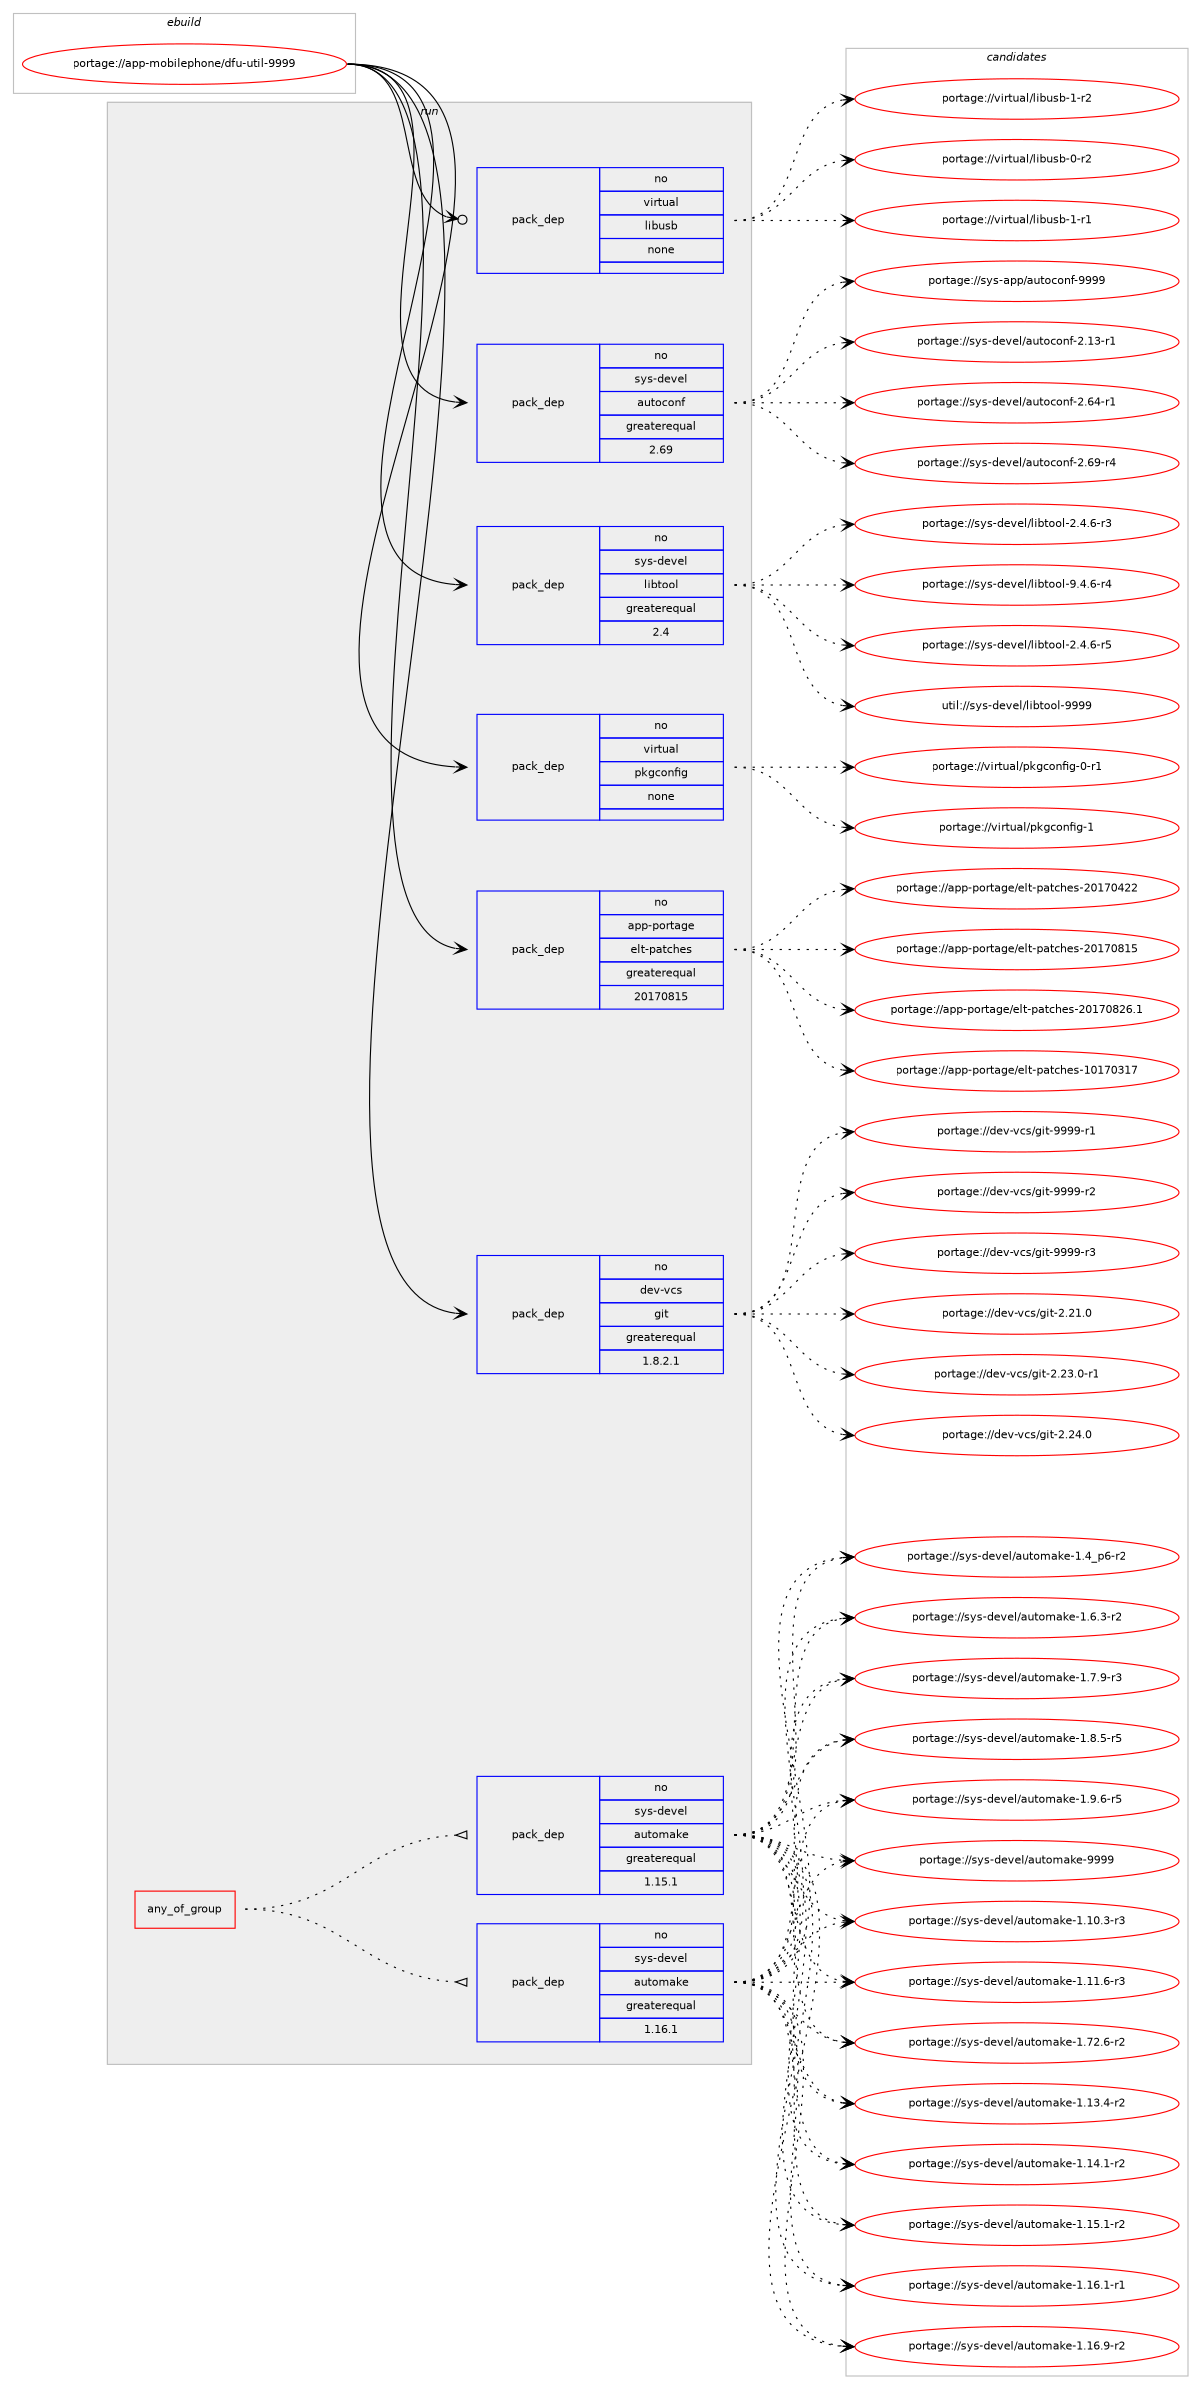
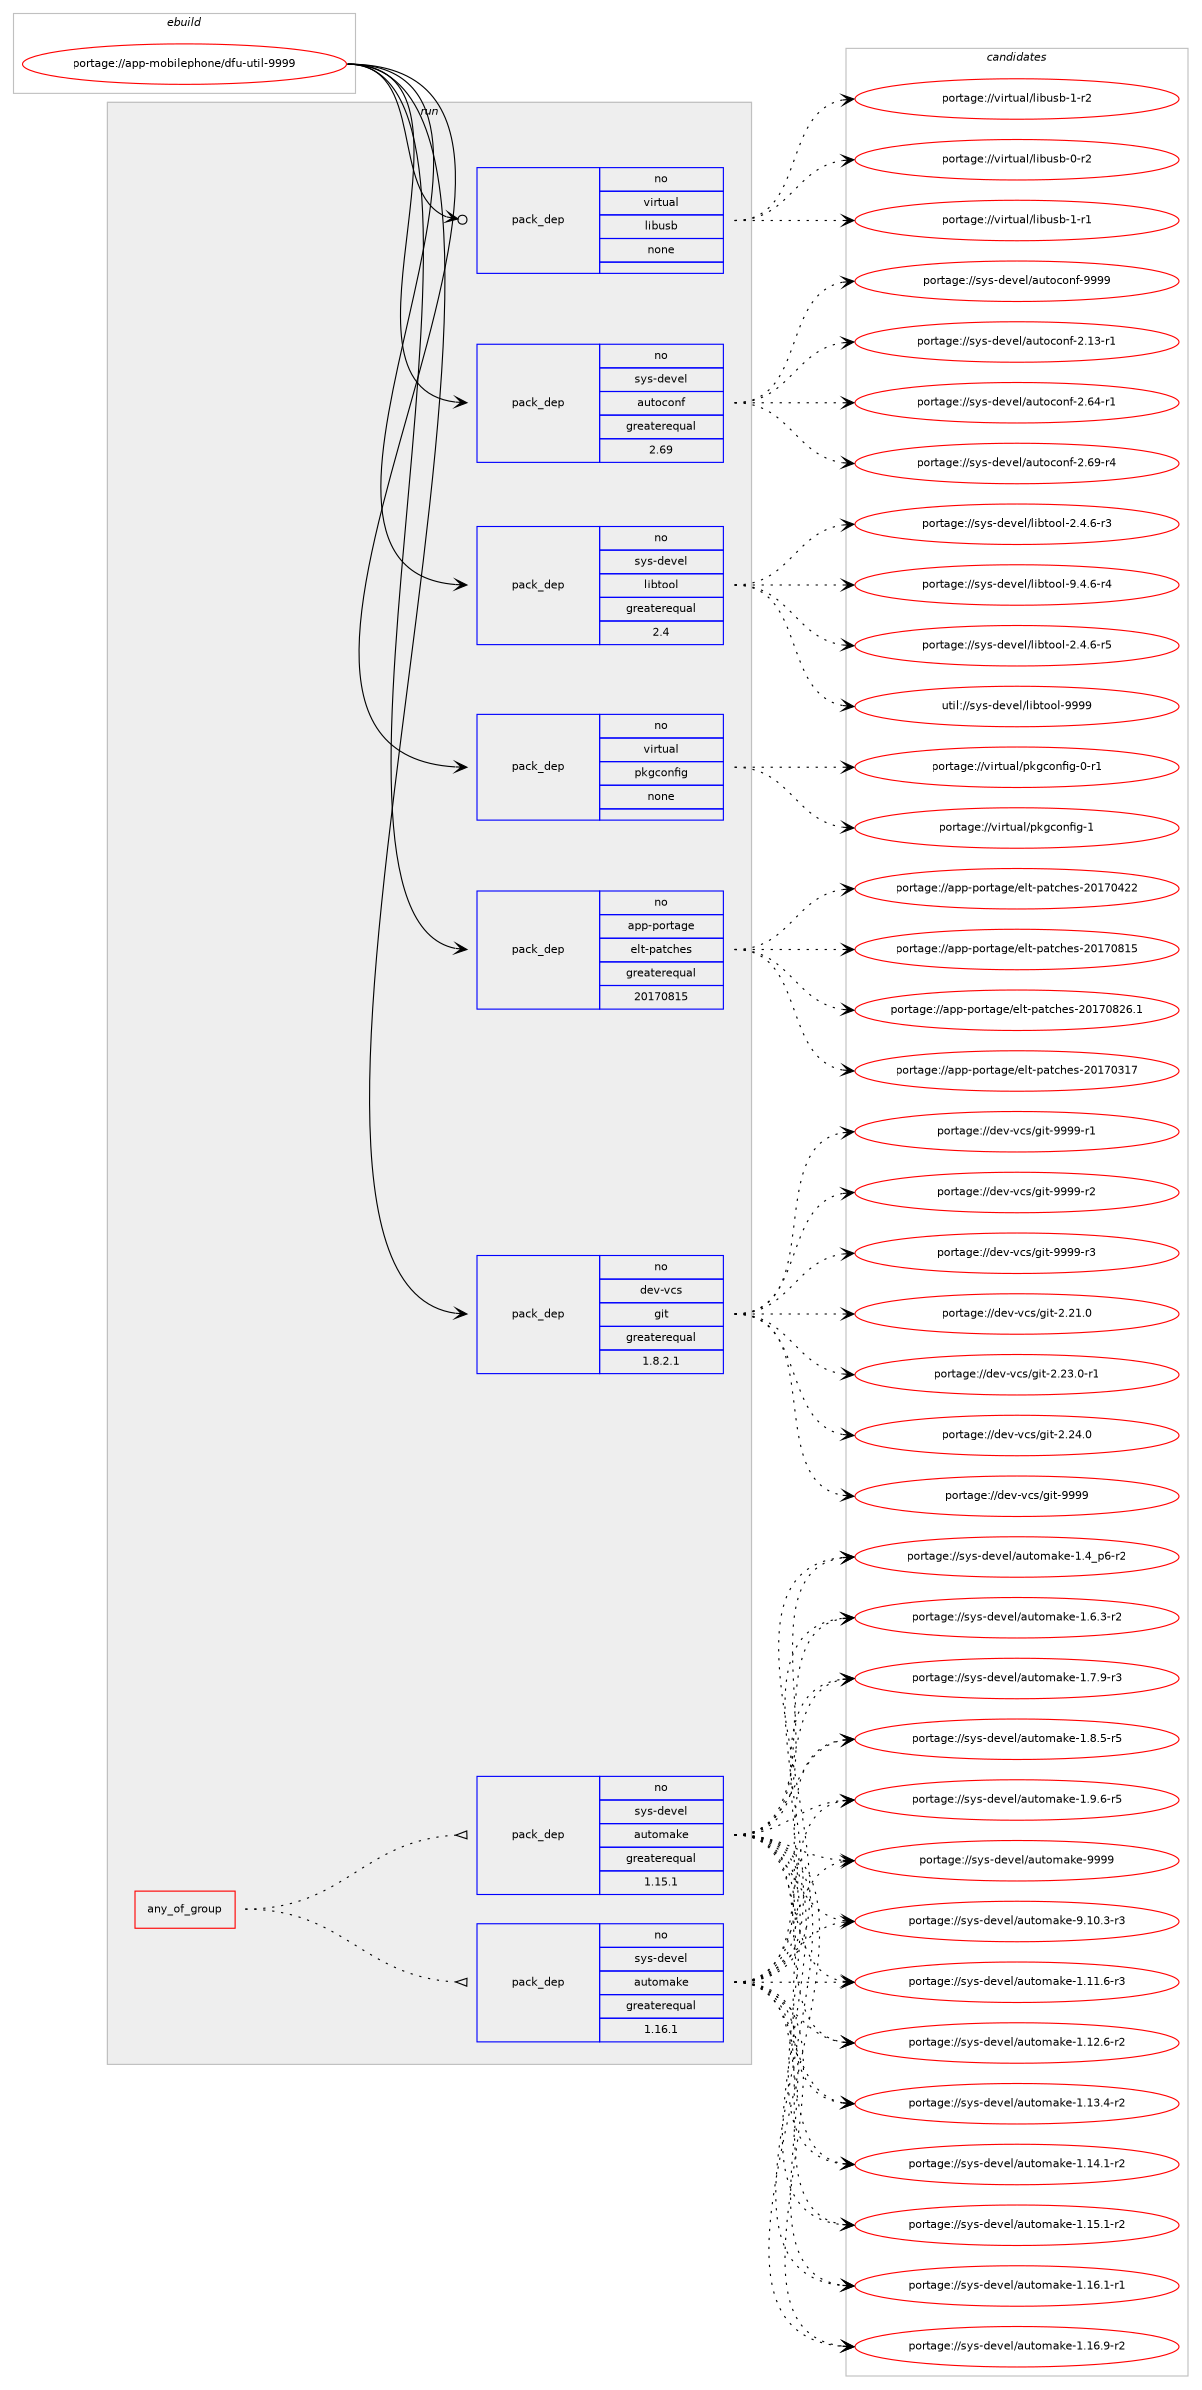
(1017, 281) -> (1017, 281)
(1017, 1071) -> (1017, 1071)
none -> (1017, 1496)
(1017, 1922) -> (1017, 1922)
(1017, 2043) -> (1017, 2043)
